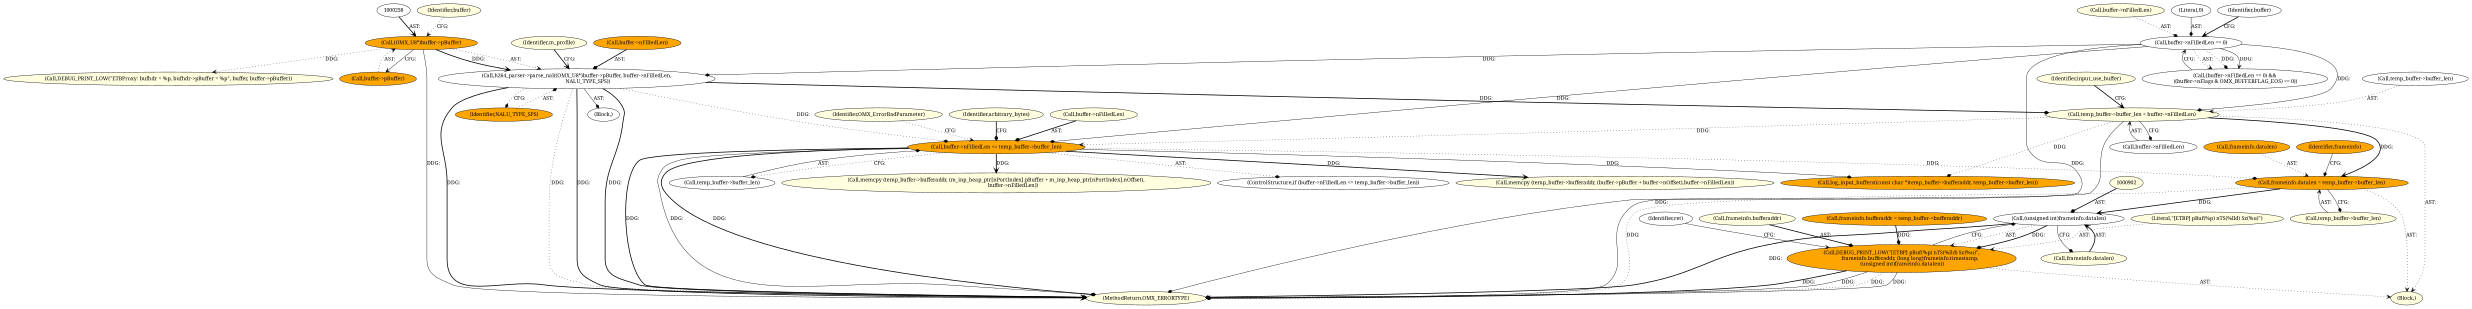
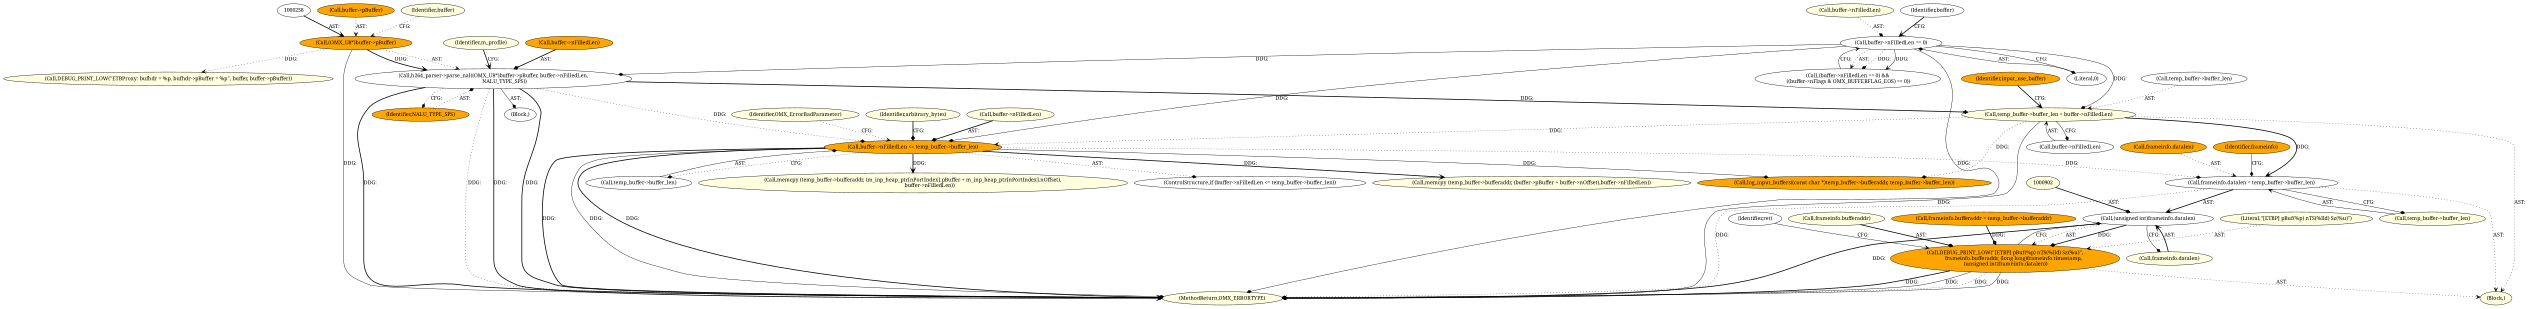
none -> (2004, 55)
(401, 60) -> none
(2086, 79) -> (2011, 79)
(2322, 183) -> (2252, 183)
(2206, 202) -> (2209, 202)
